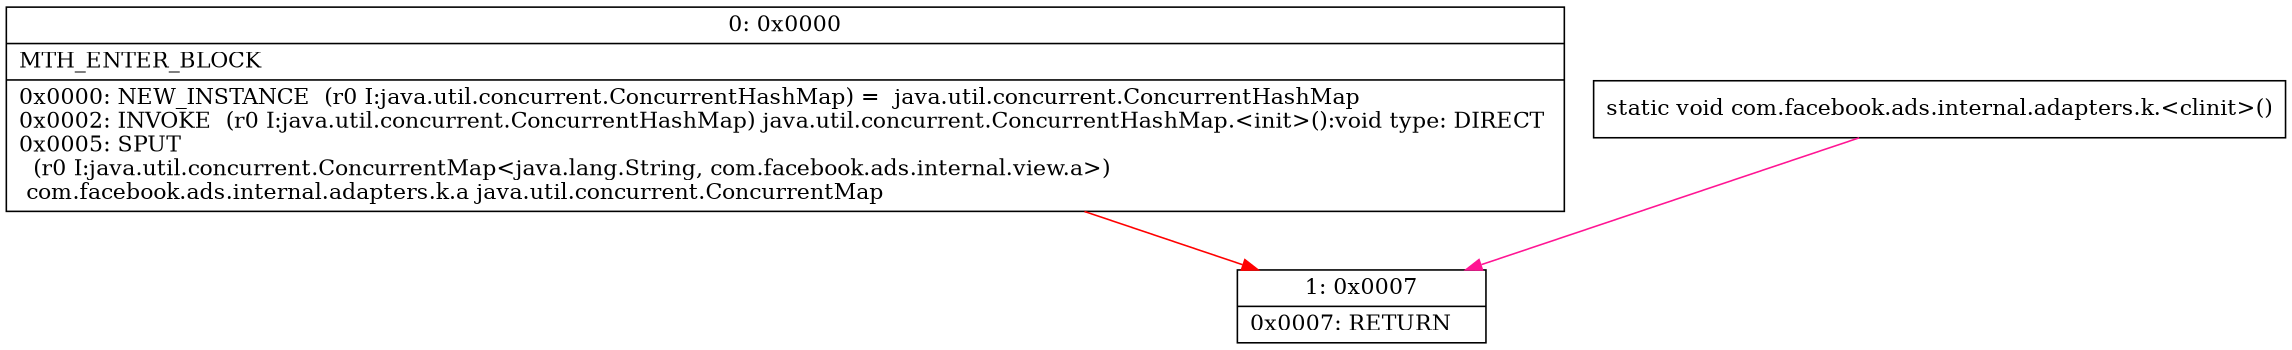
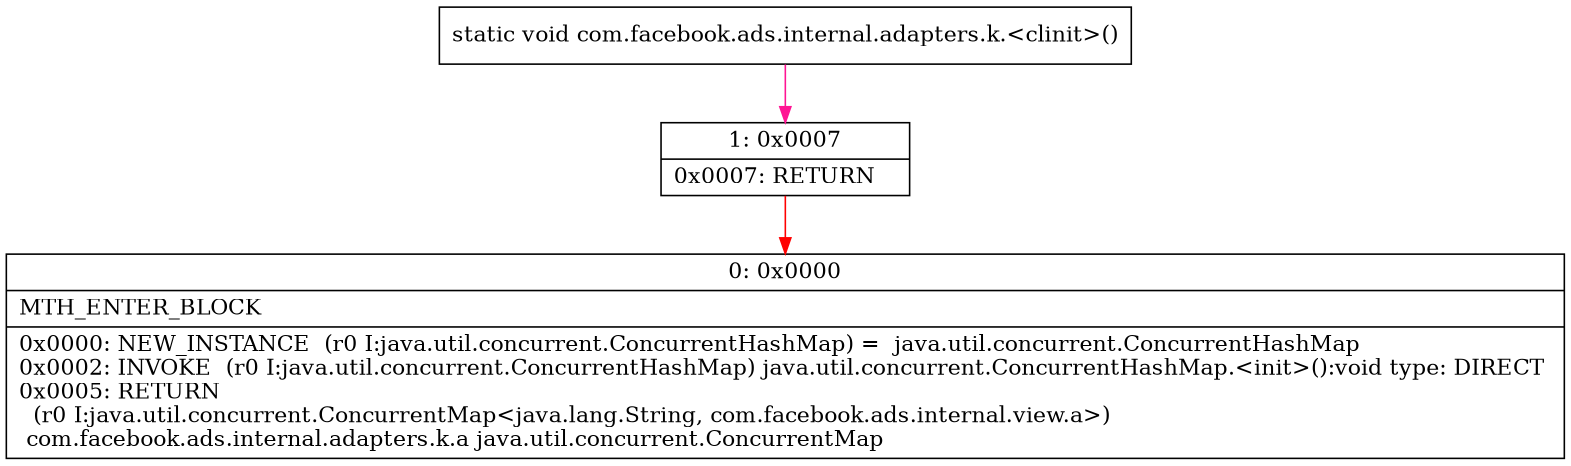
(108, 145) -> (127, 392)
(1164, 238) -> (785, 217)
